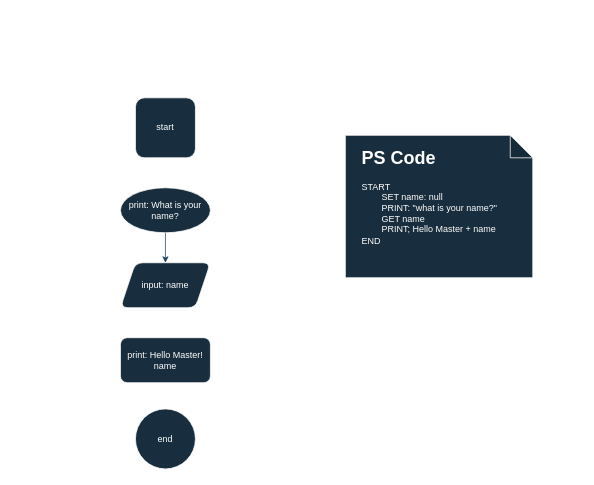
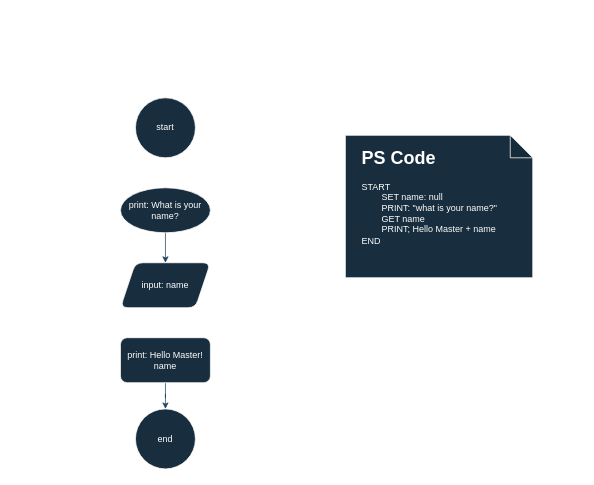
(165, 128) -> (165, 128)
none -> (165, 397)
